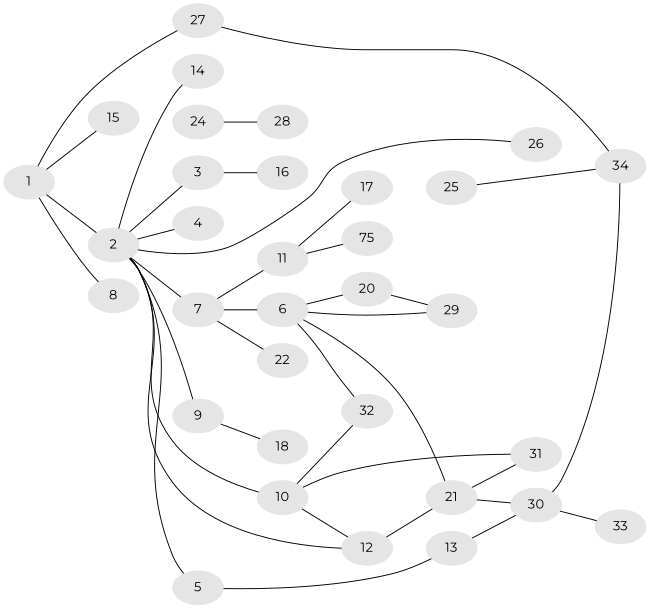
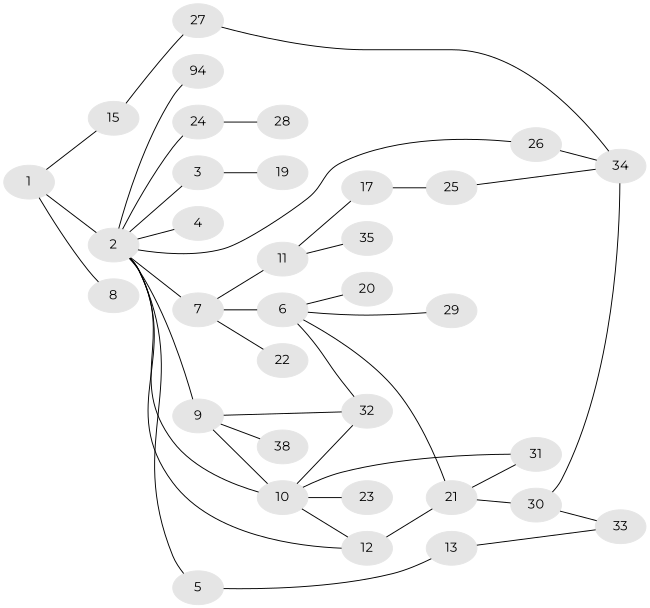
(198, 71) -> (198, 71)
(95, 86) -> (154, 68)
none -> (578, 155)
(283, 173) -> (283, 173)
none -> (150, 181)
none -> (410, 188)
(367, 238) -> (367, 238)
(409, 300) -> none
none -> (283, 414)
(283, 447) -> (283, 447)
none -> (240, 457)
none -> (367, 498)
(494, 527) -> (536, 537)
